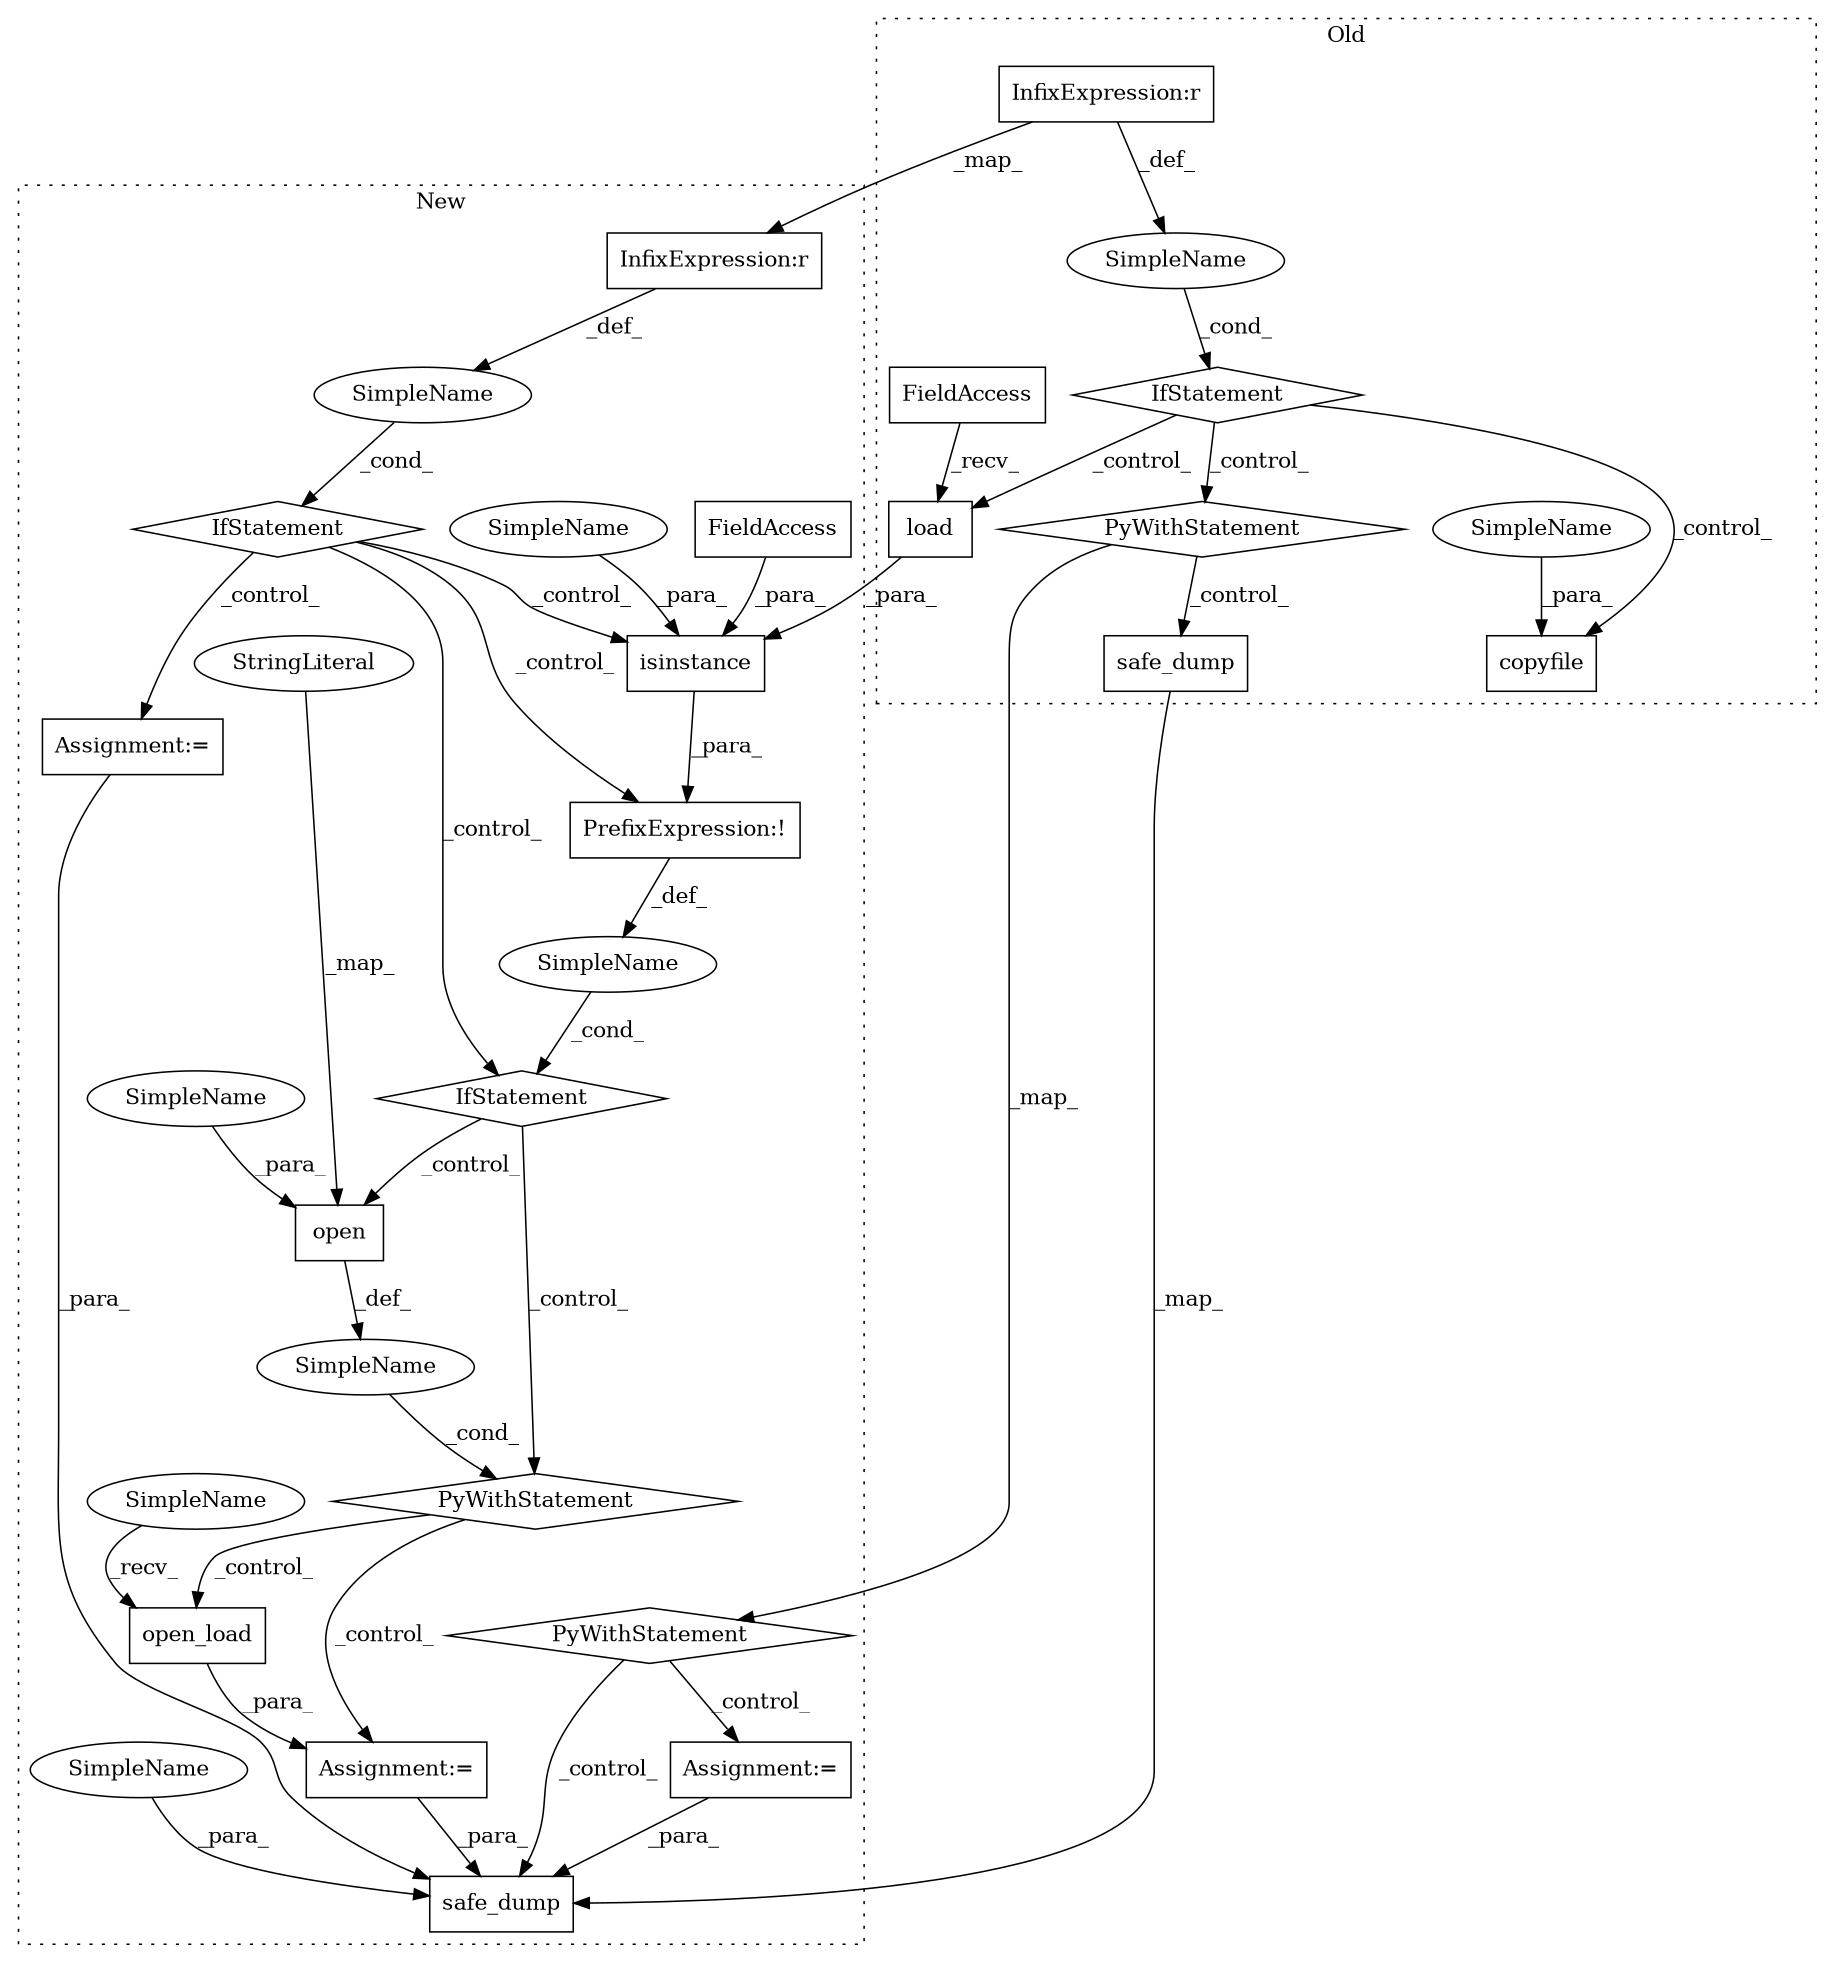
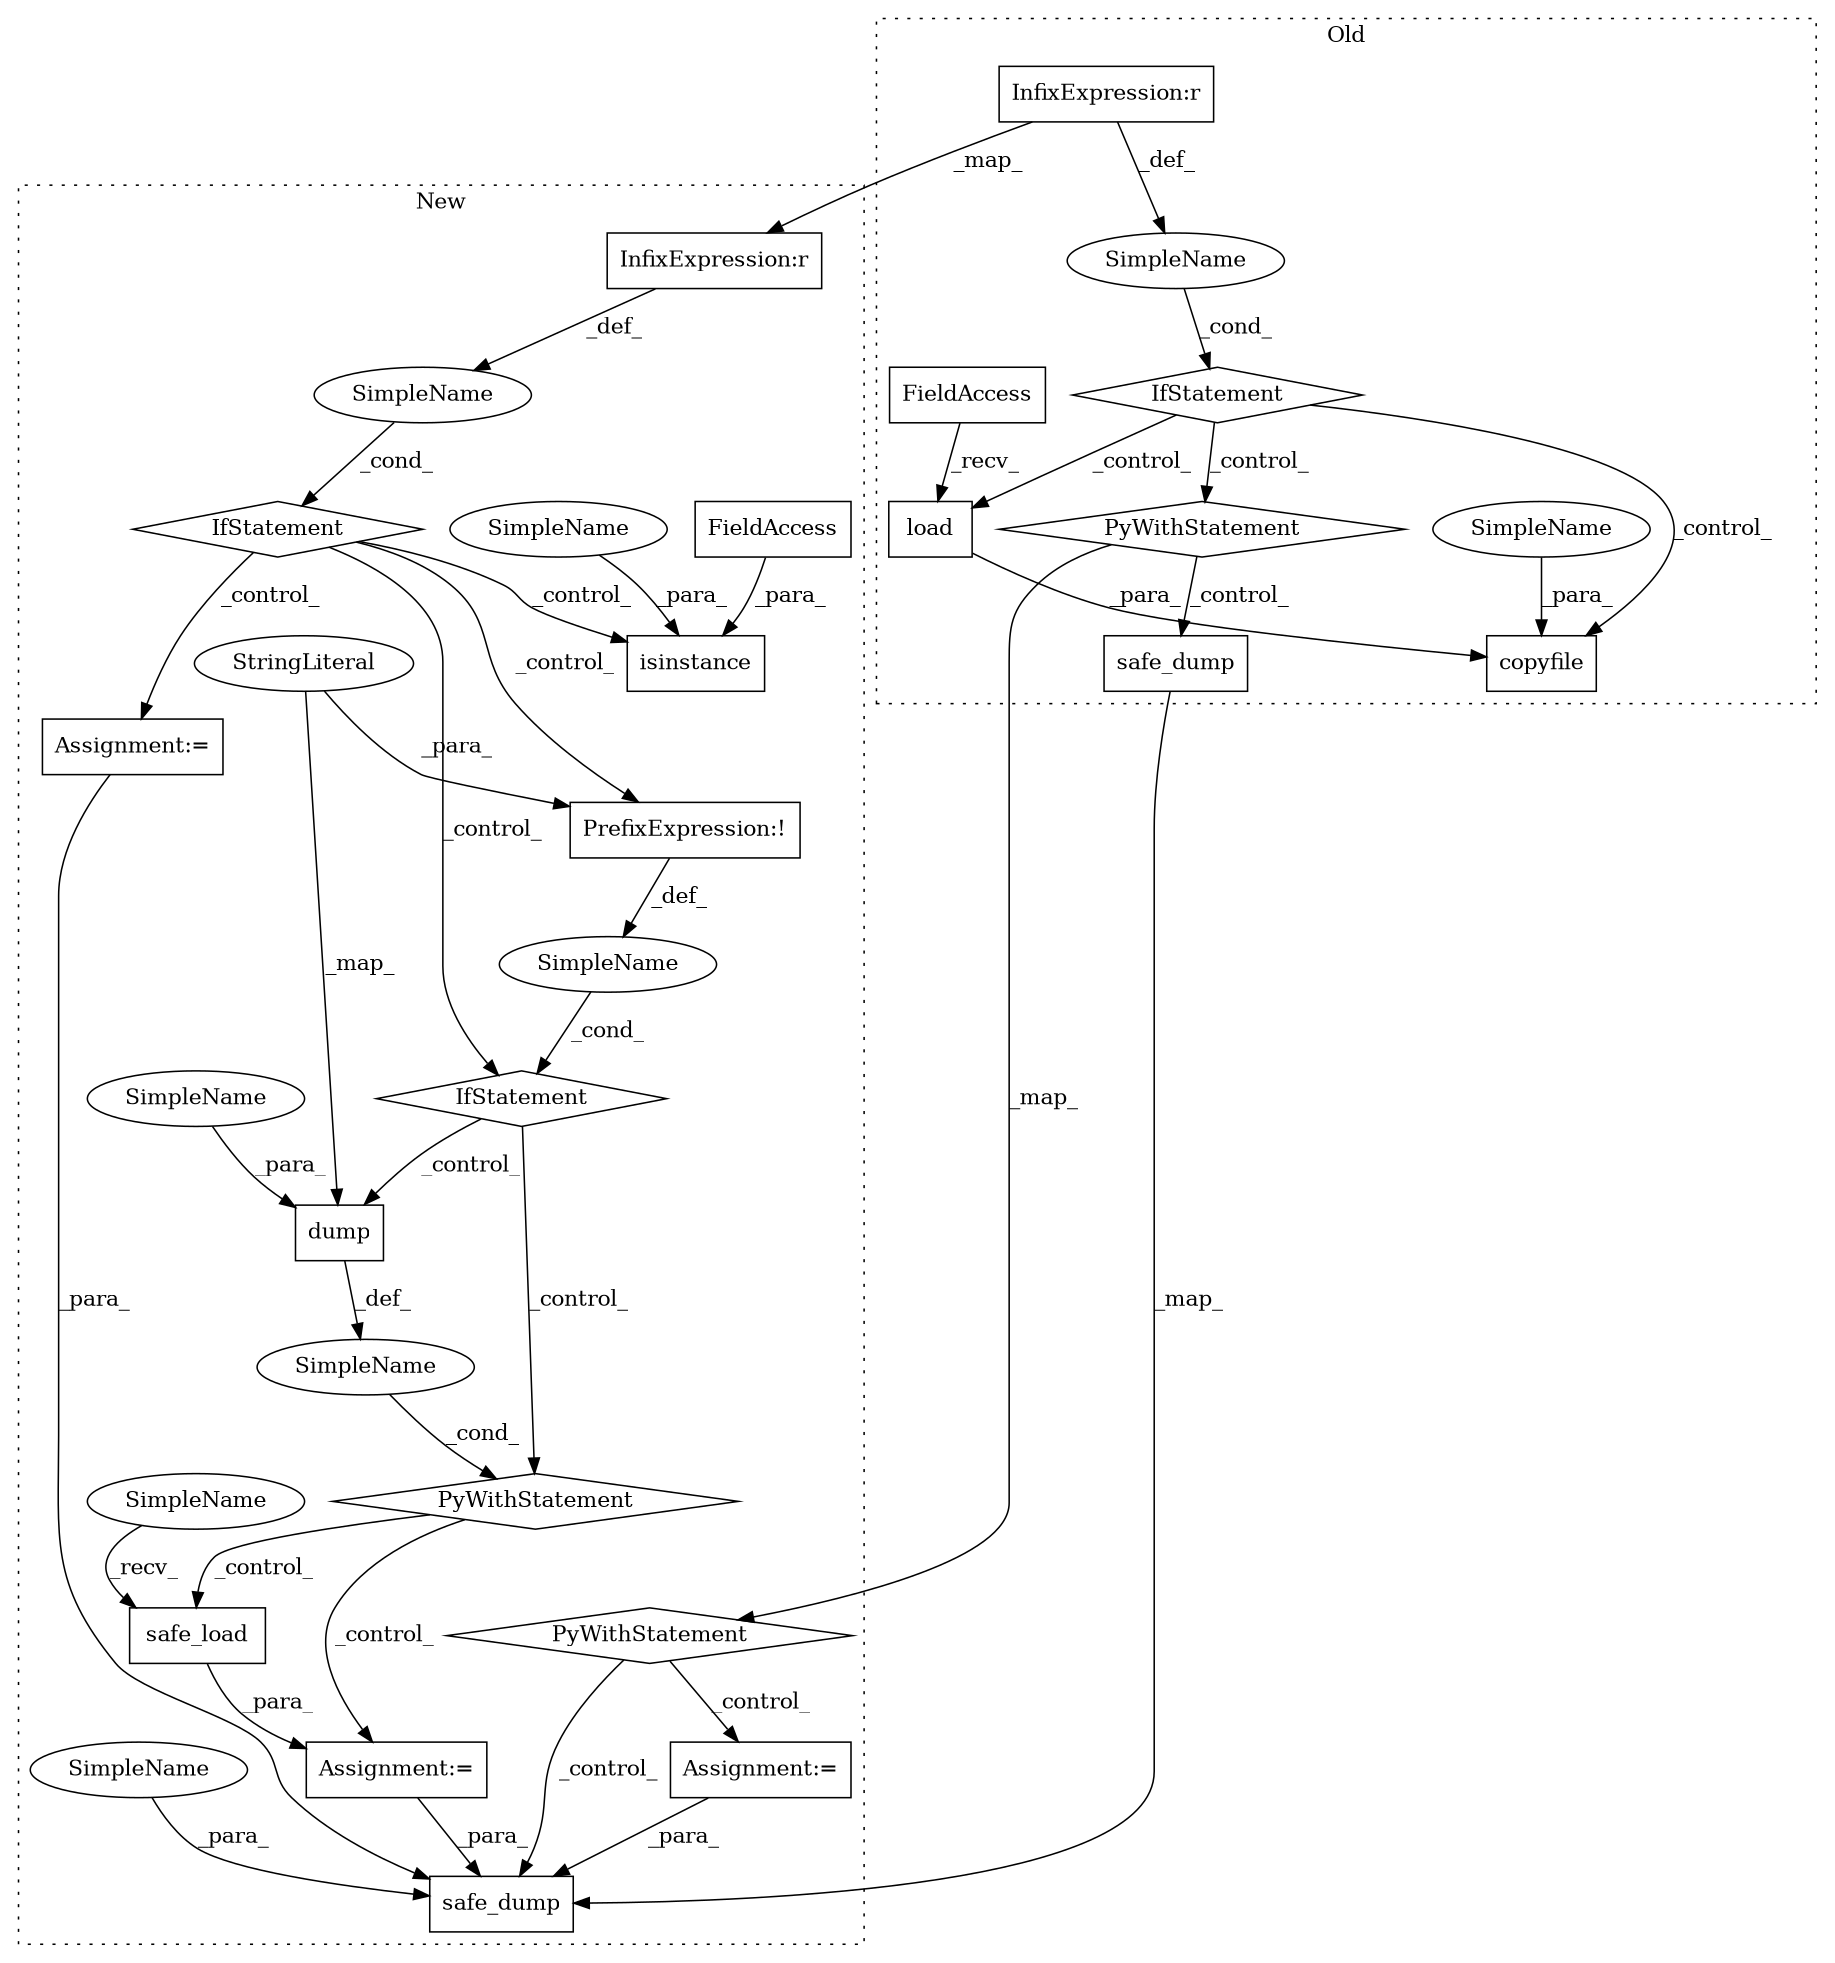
(844, 601) -> (1216, 627)
(691, 739) -> (425, 776)
(339, 1233) -> (339, 1233)
(198, 1636) -> (198, 1636)
